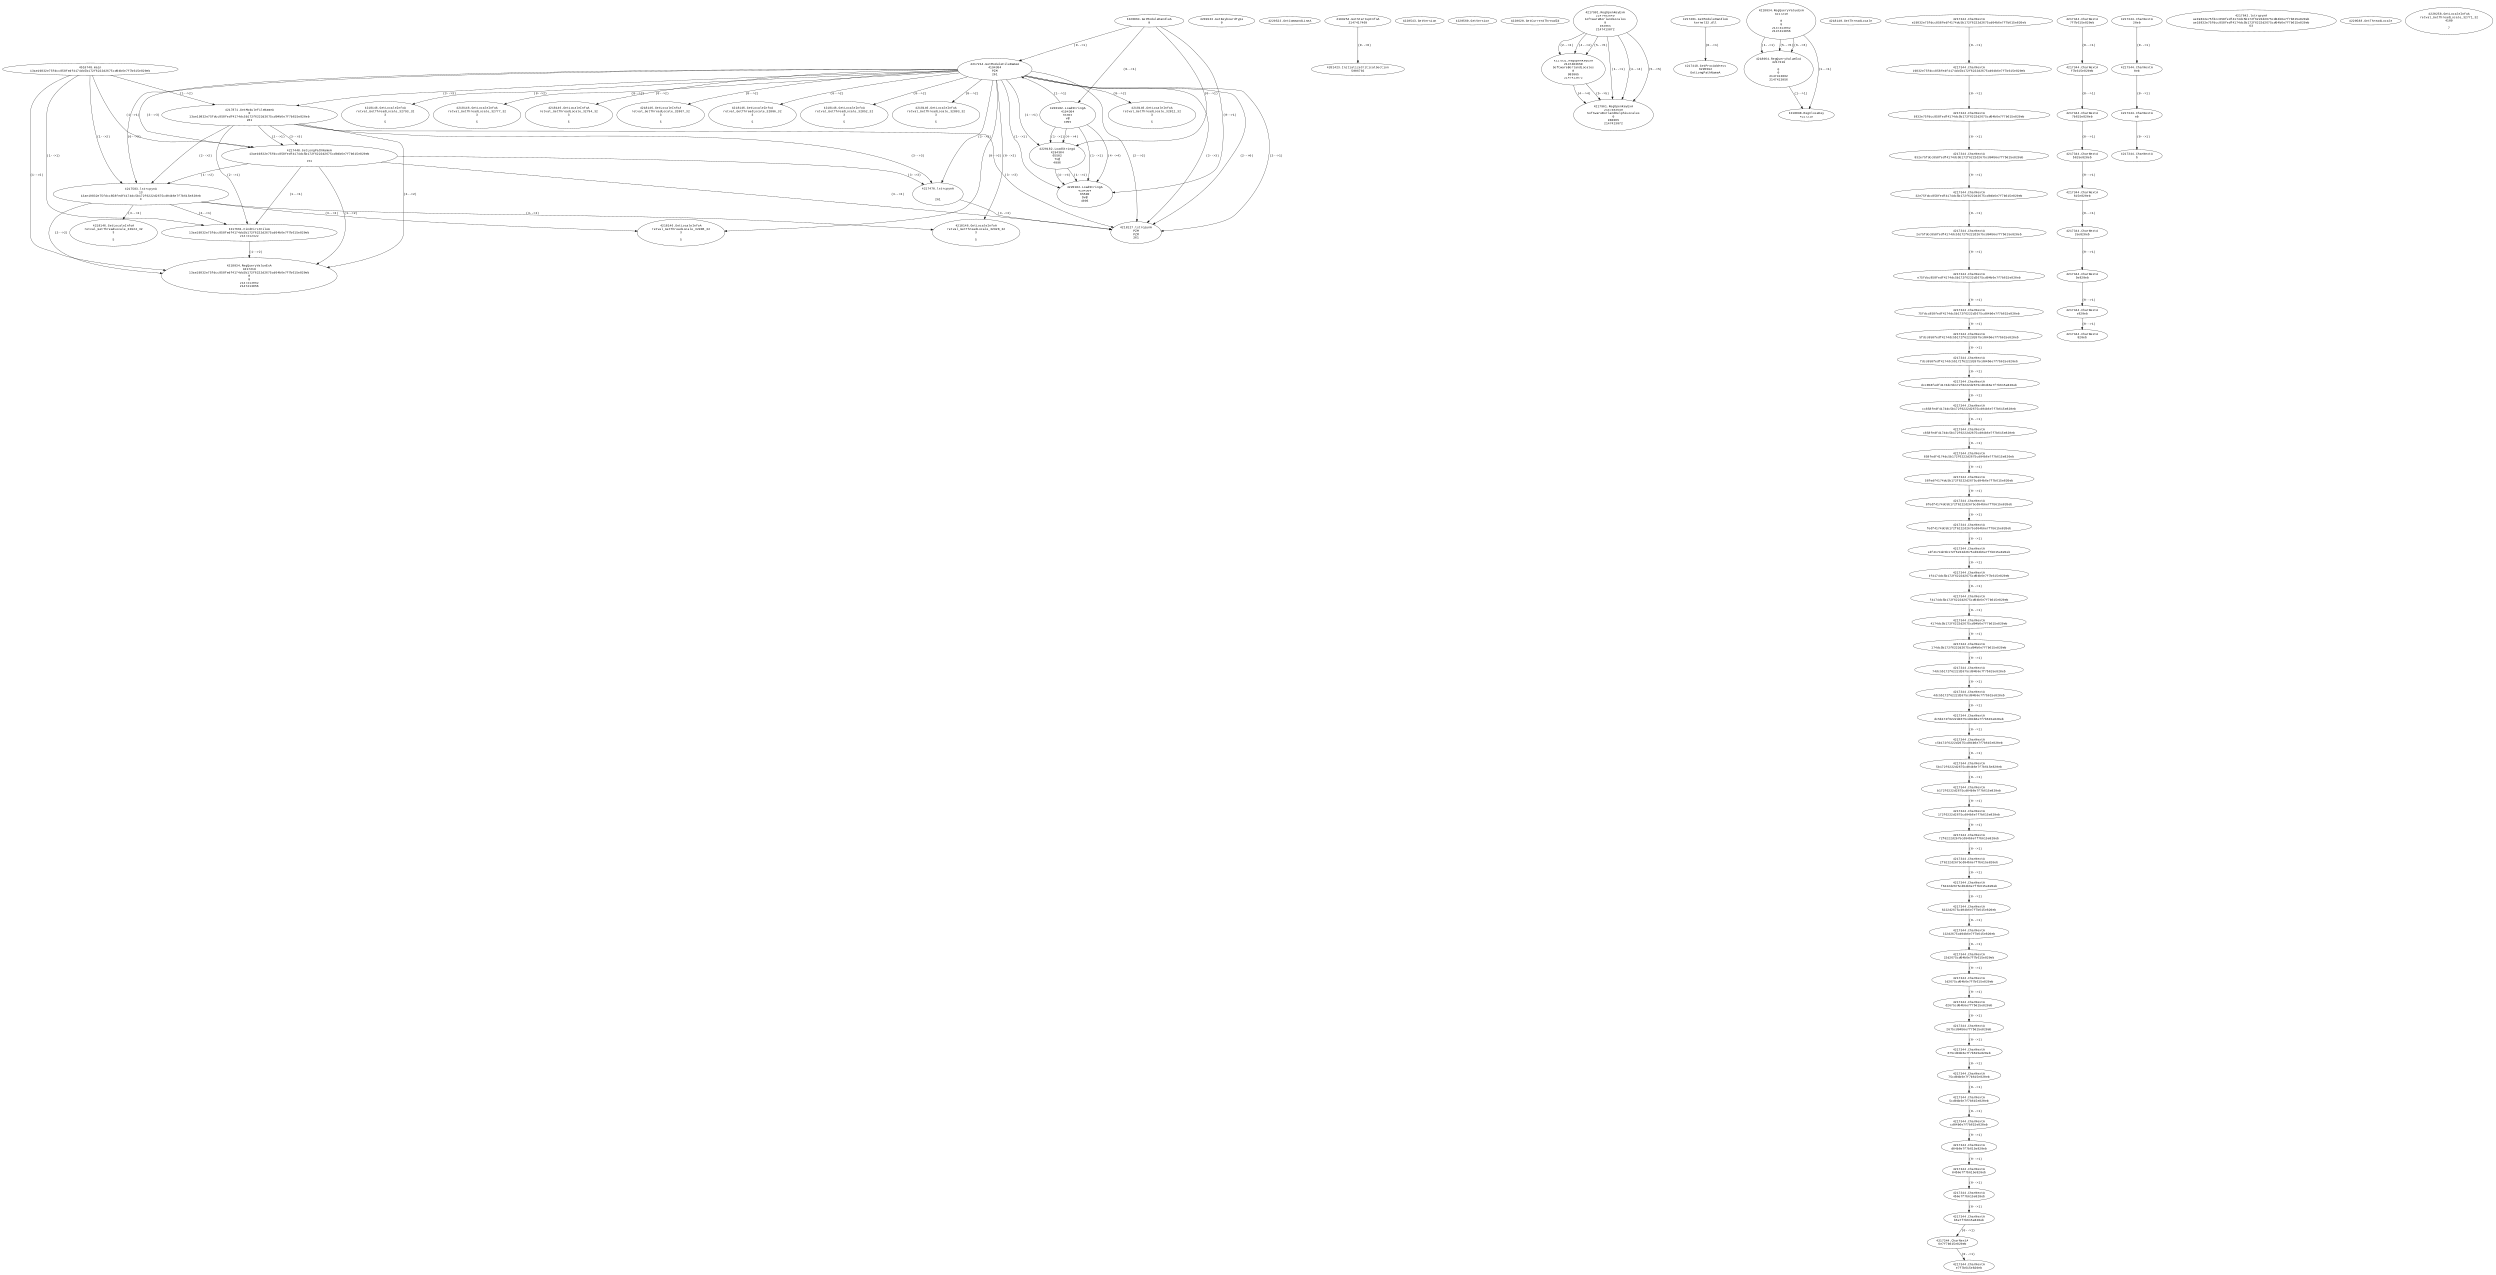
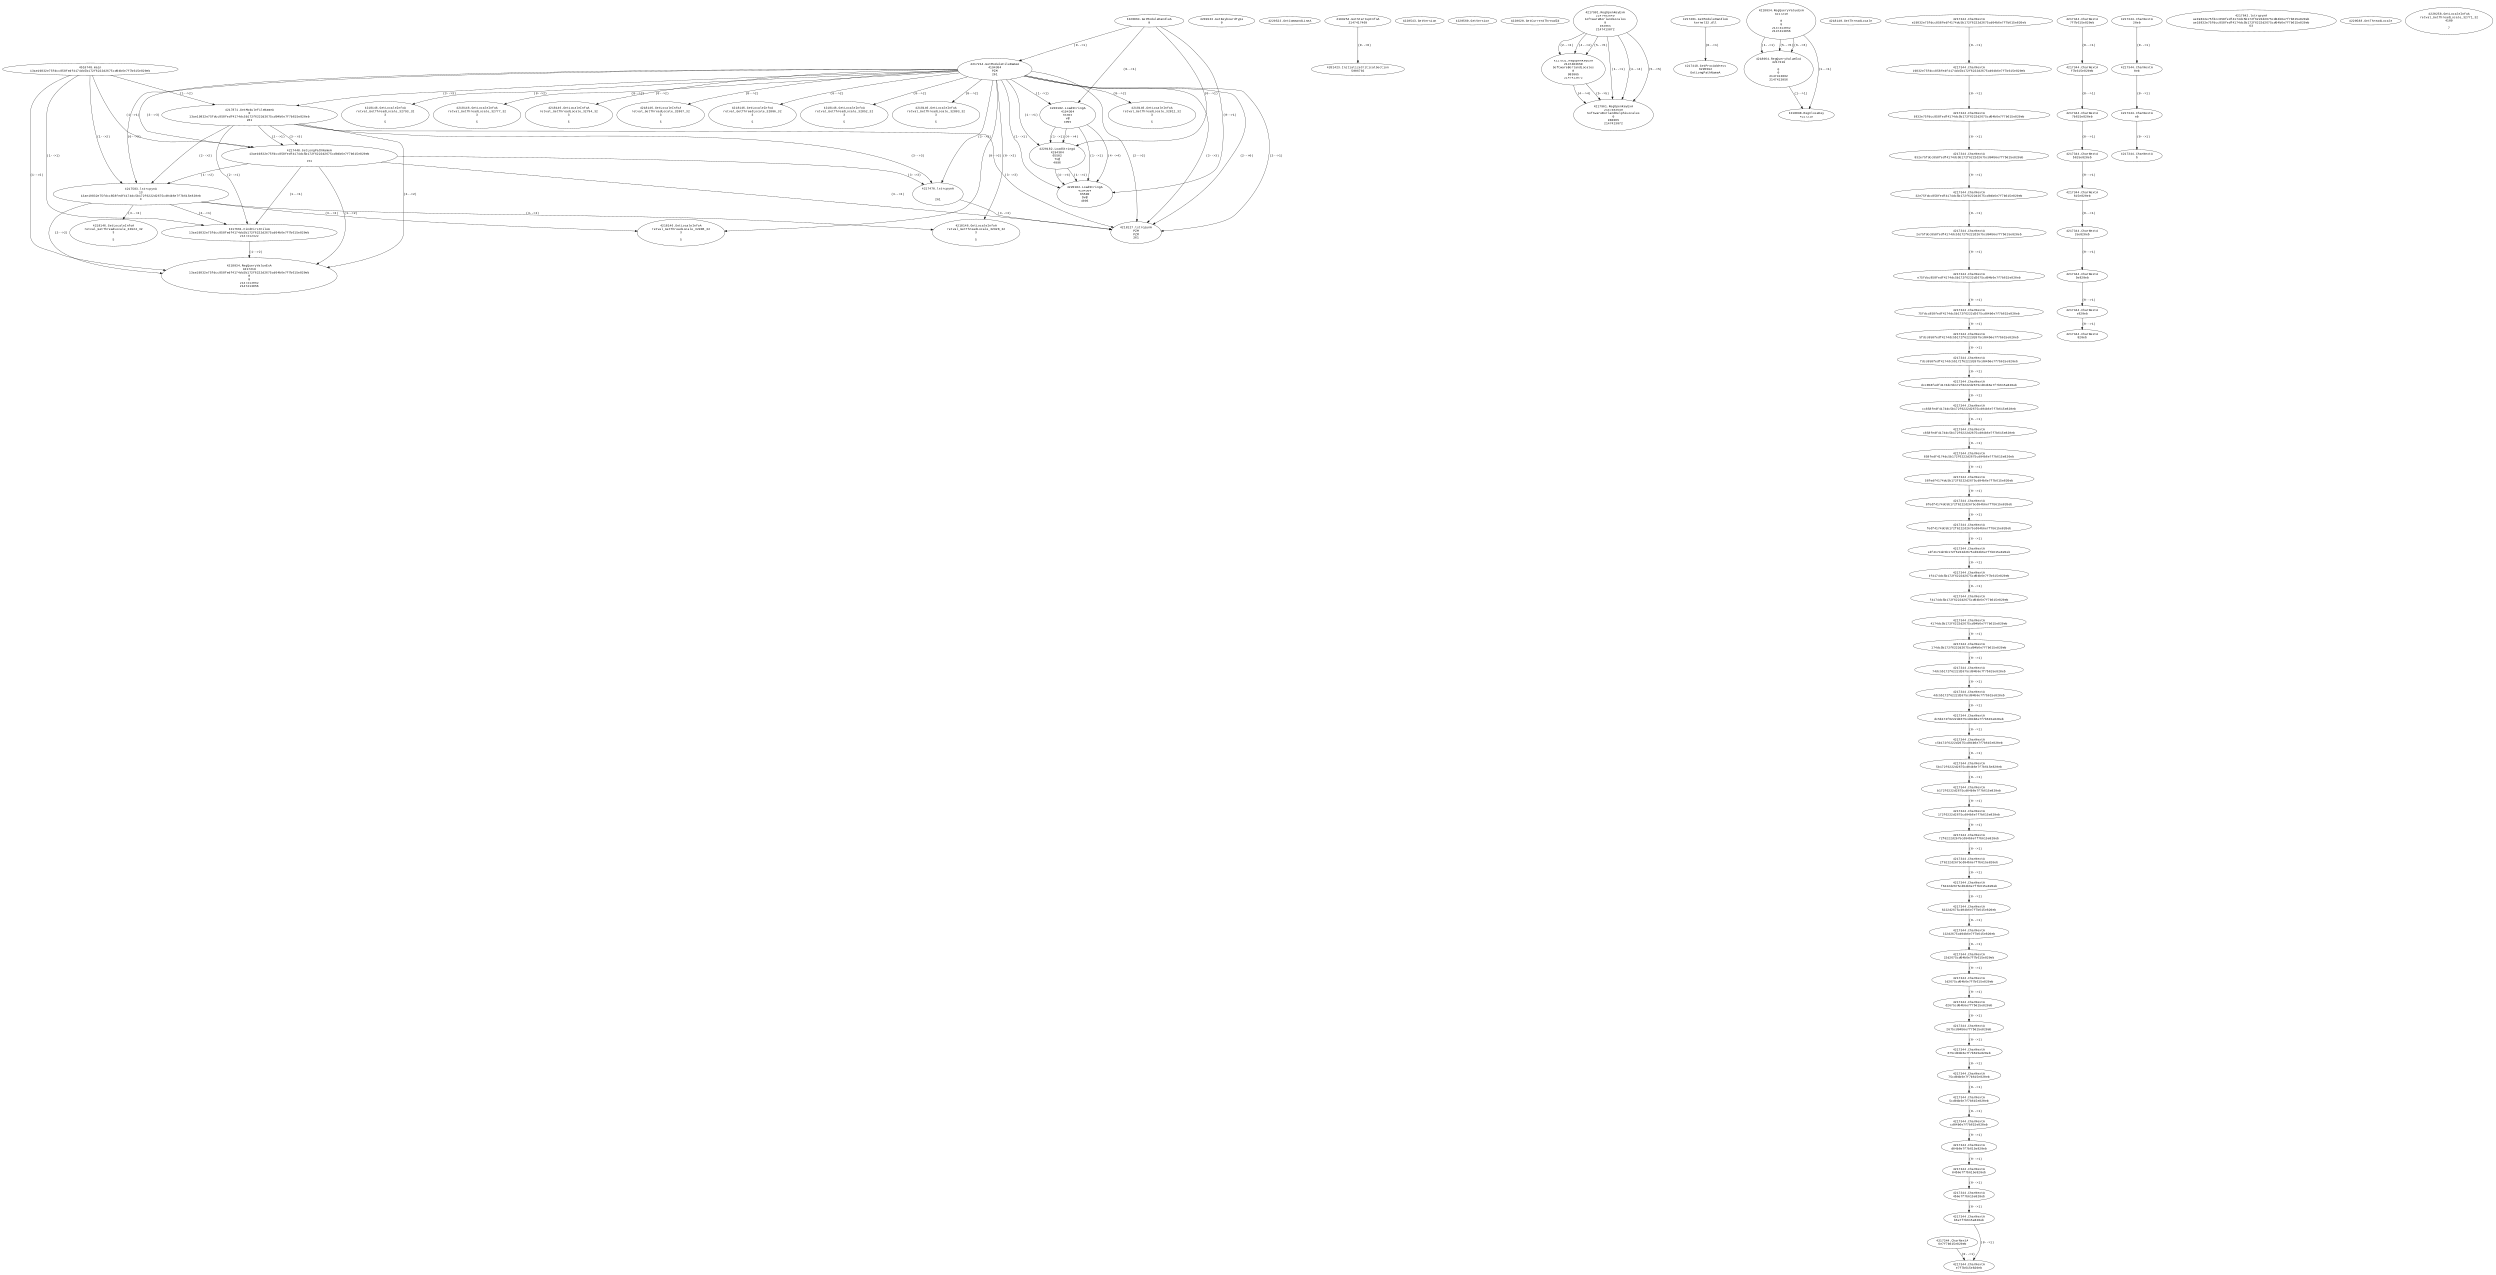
(1044, 87) -> (1030, 91)
(1969, 609) -> none
(1961, 1229) -> (1981, 1241)
